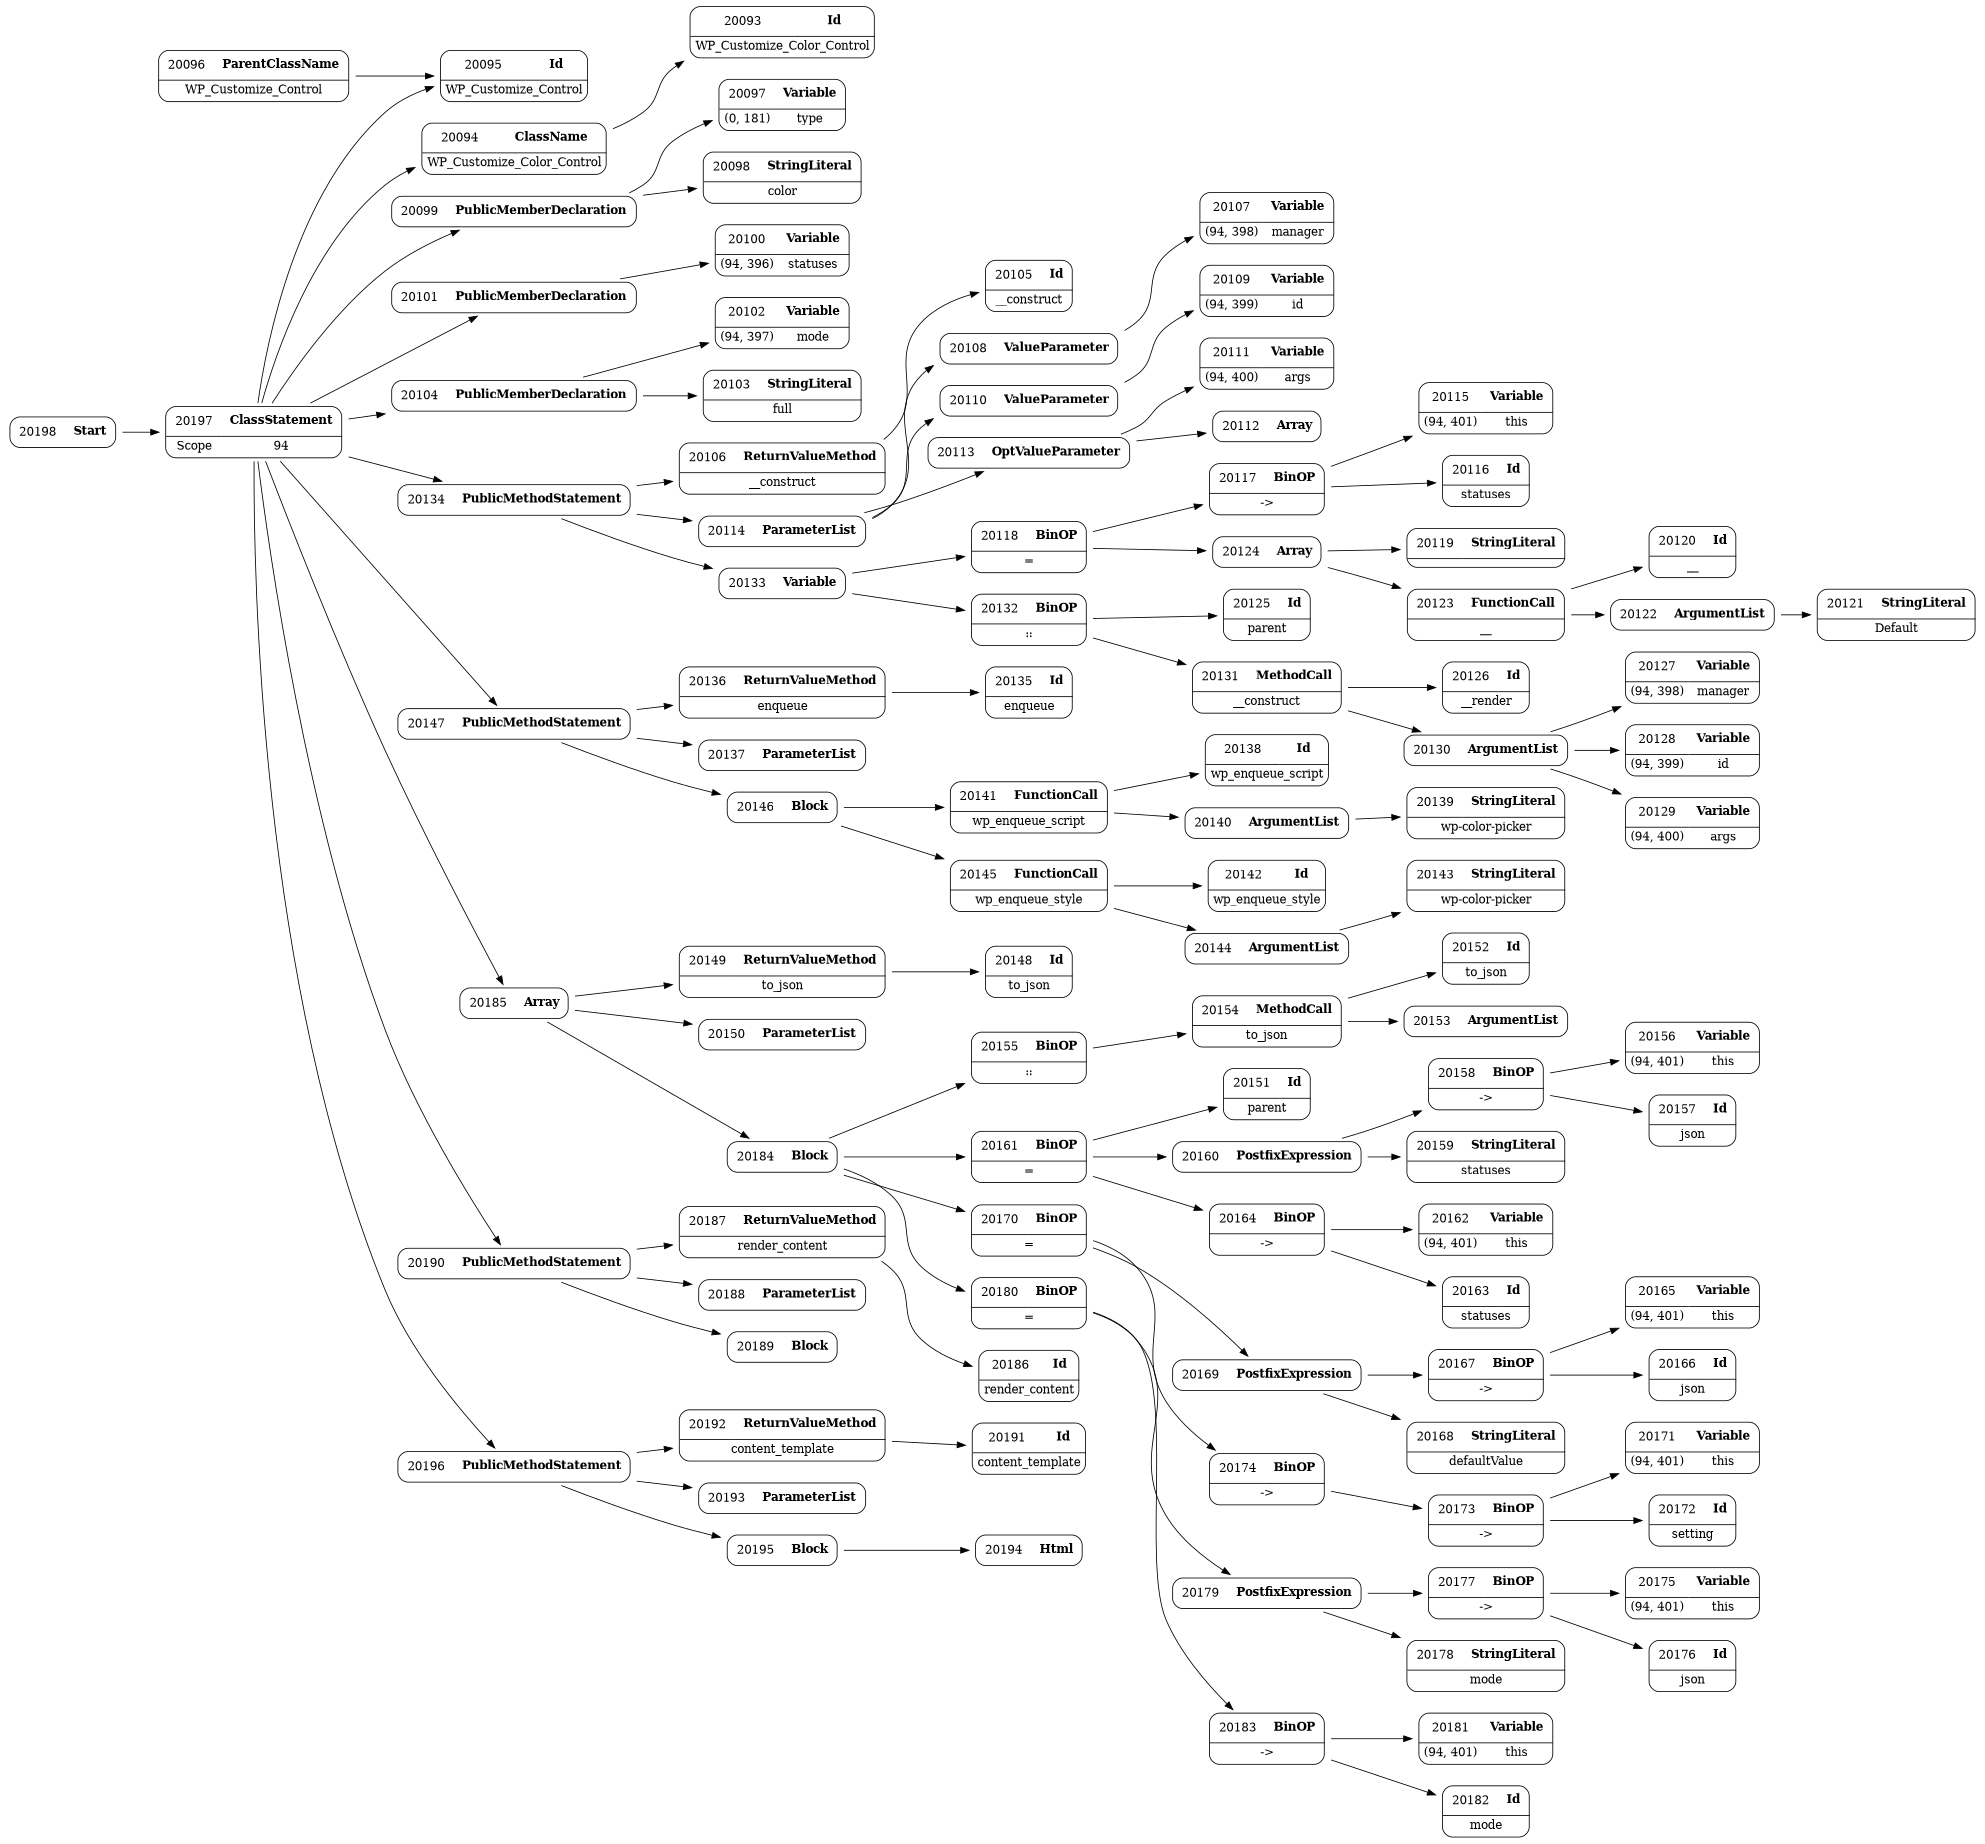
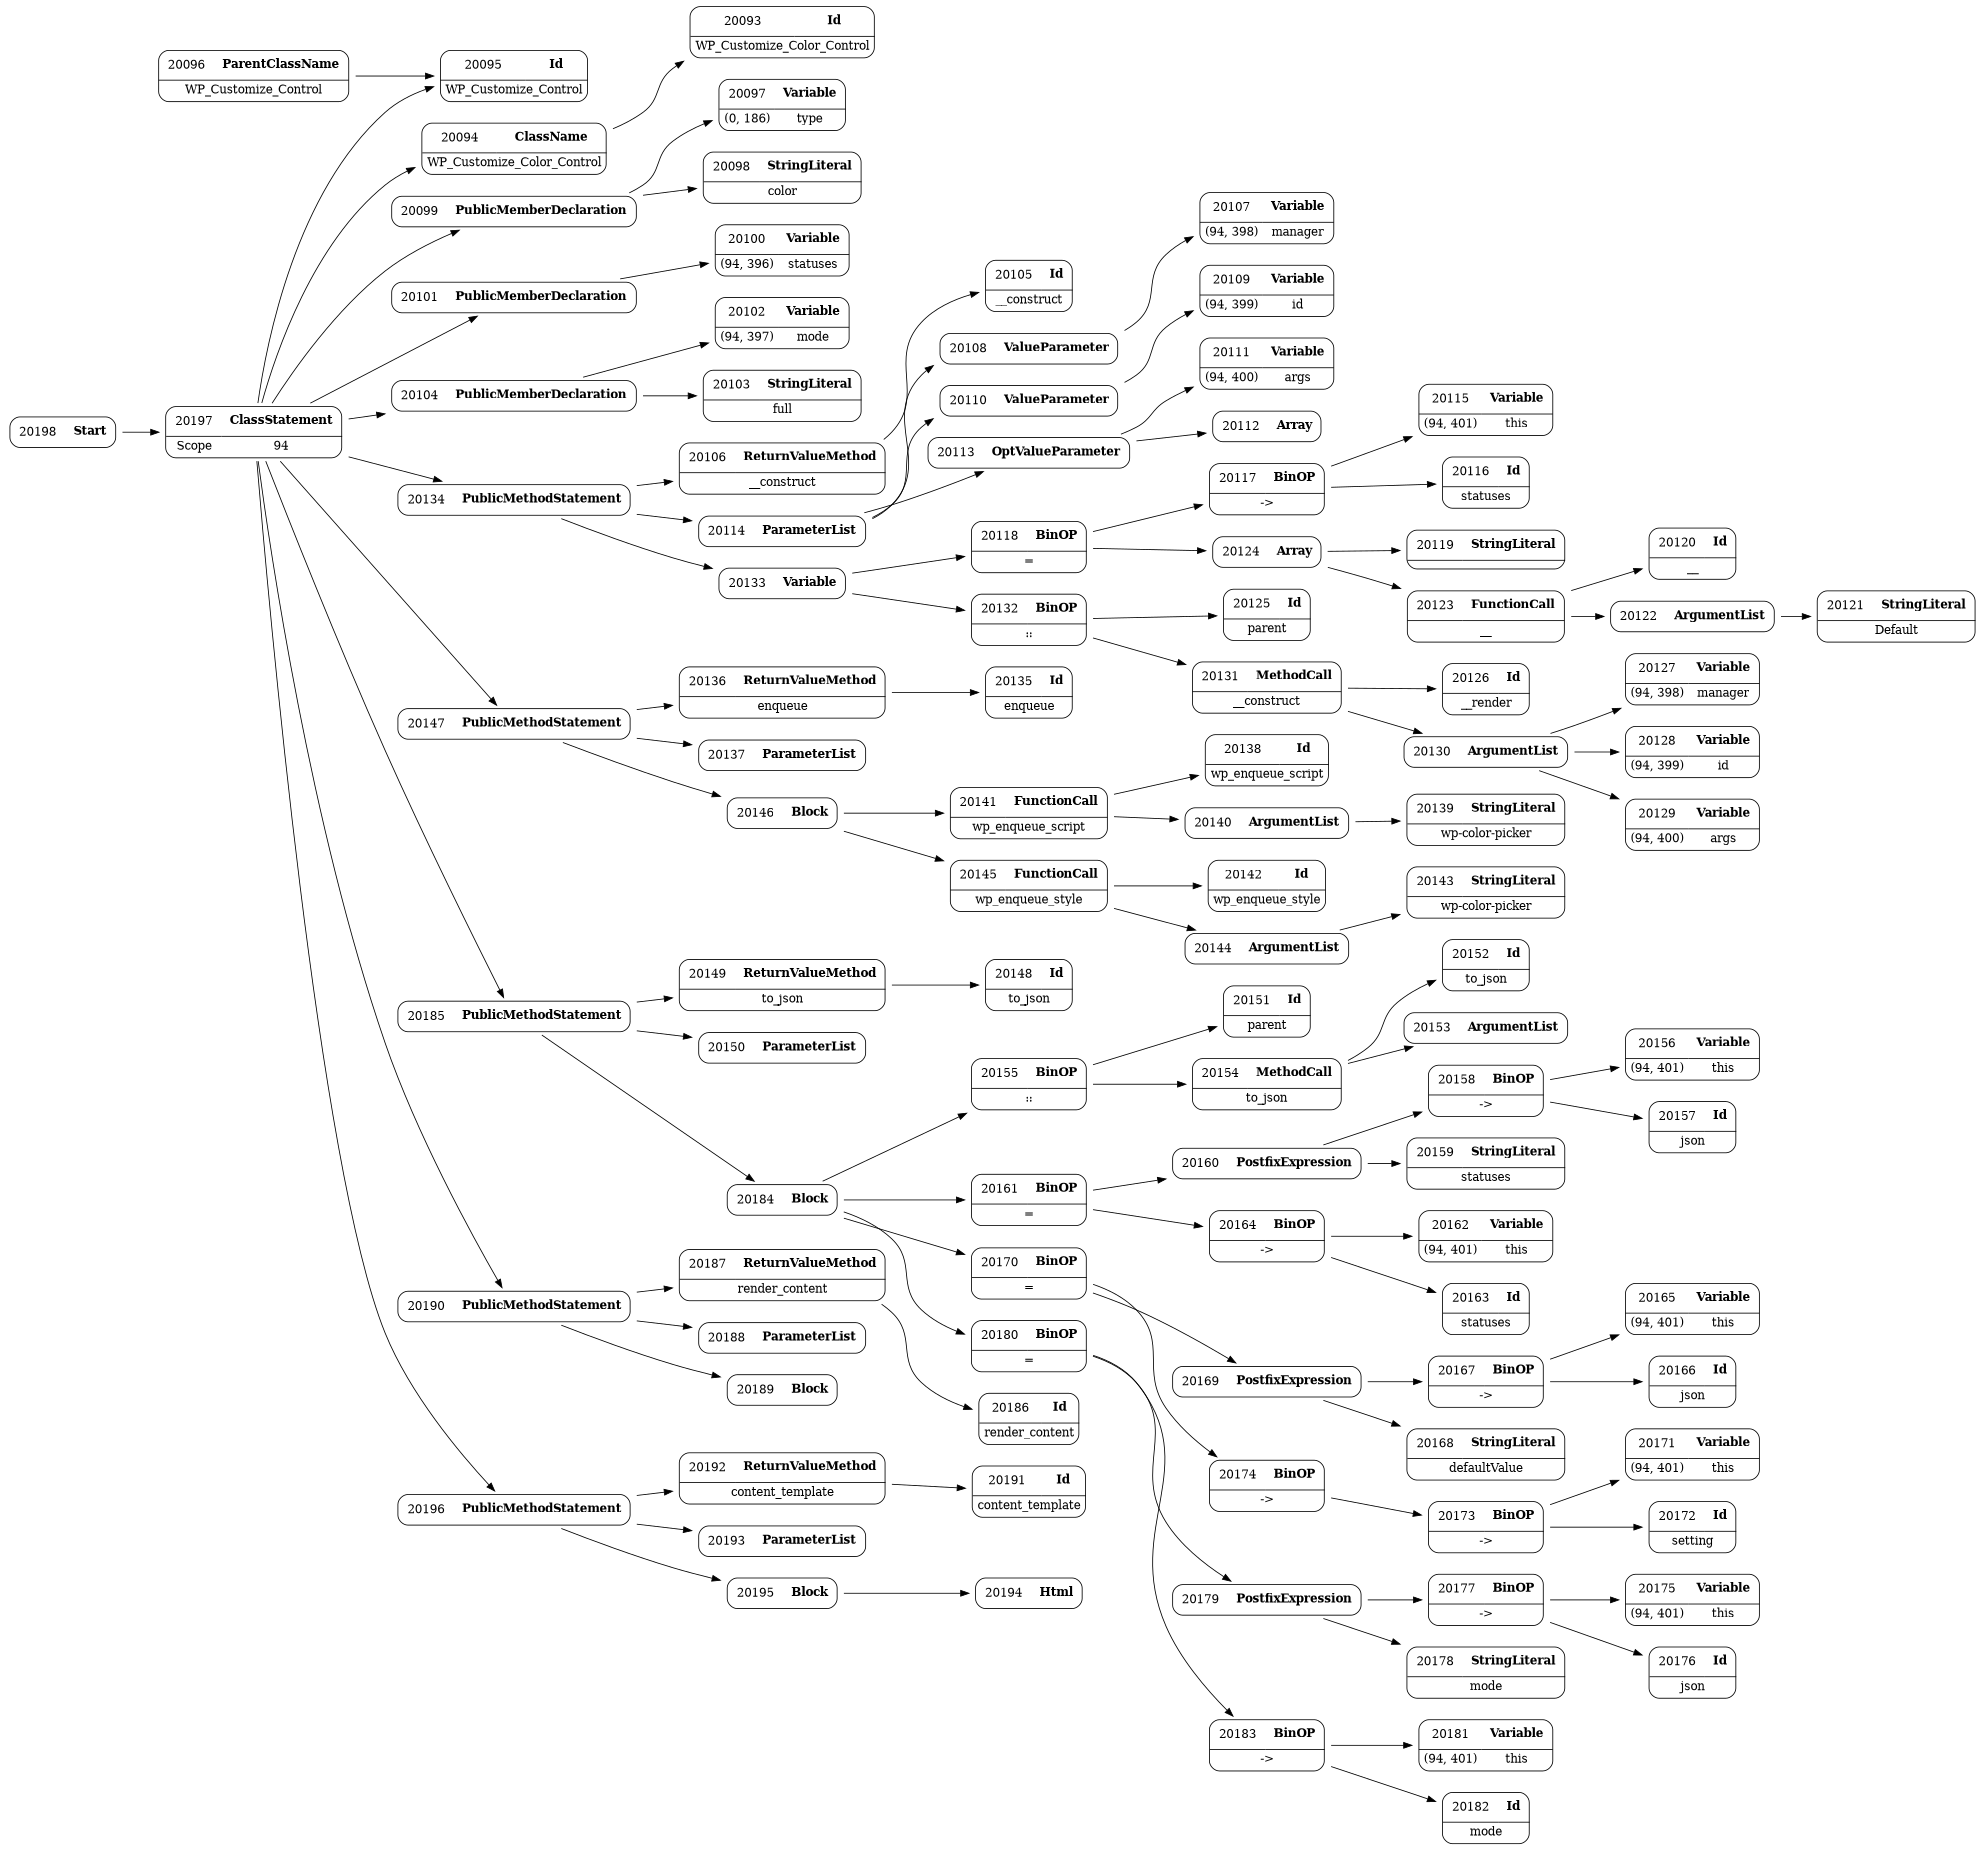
(747, 119) -> (747, 119)
(542, 1002) -> (542, 1016)
(1151, 1125) -> (1151, 1047)
